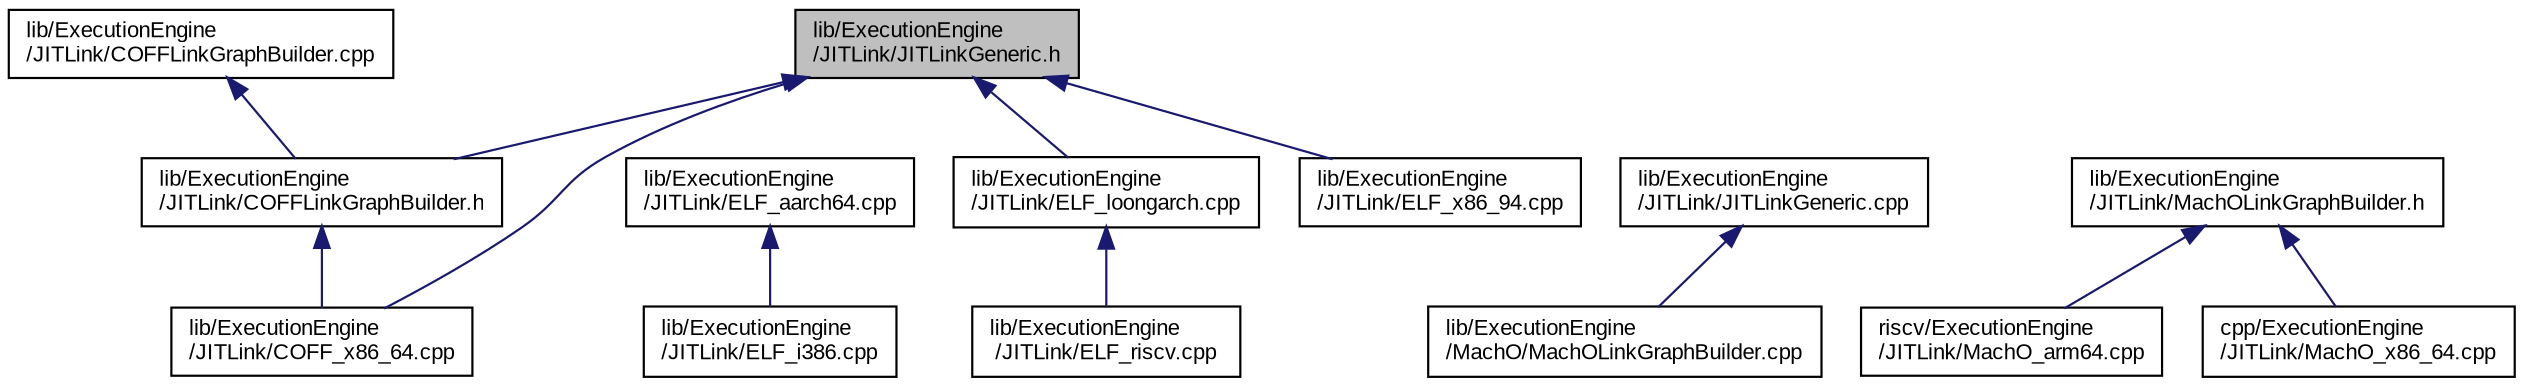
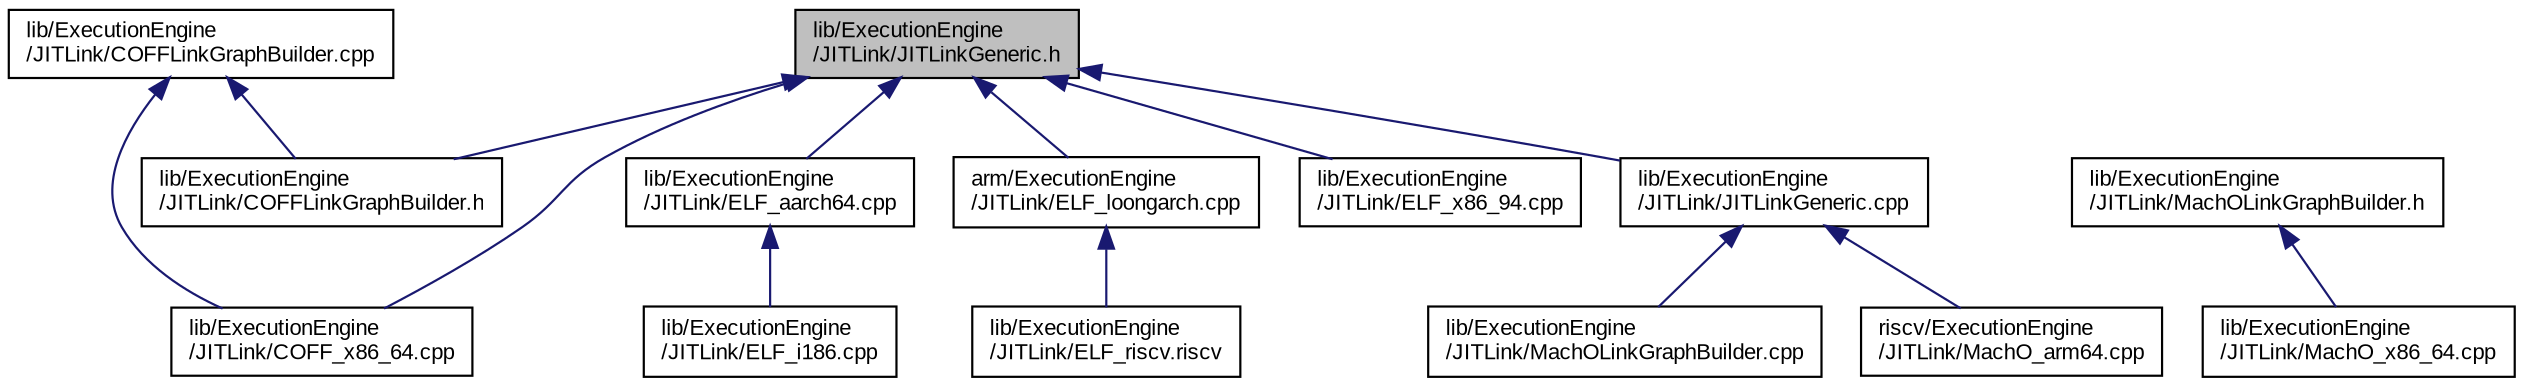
none -> (1361, 116)
none -> (845, 125)
(1106, 192) -> (1106, 192)
(2125, 273) -> (1902, 273)
(322, 278) -> (119, 221)
(770, 342) -> (770, 342)
(1106, 342) -> (1106, 342)
(1625, 342) -> (1625, 342)
(2359, 342) -> (2359, 342)
